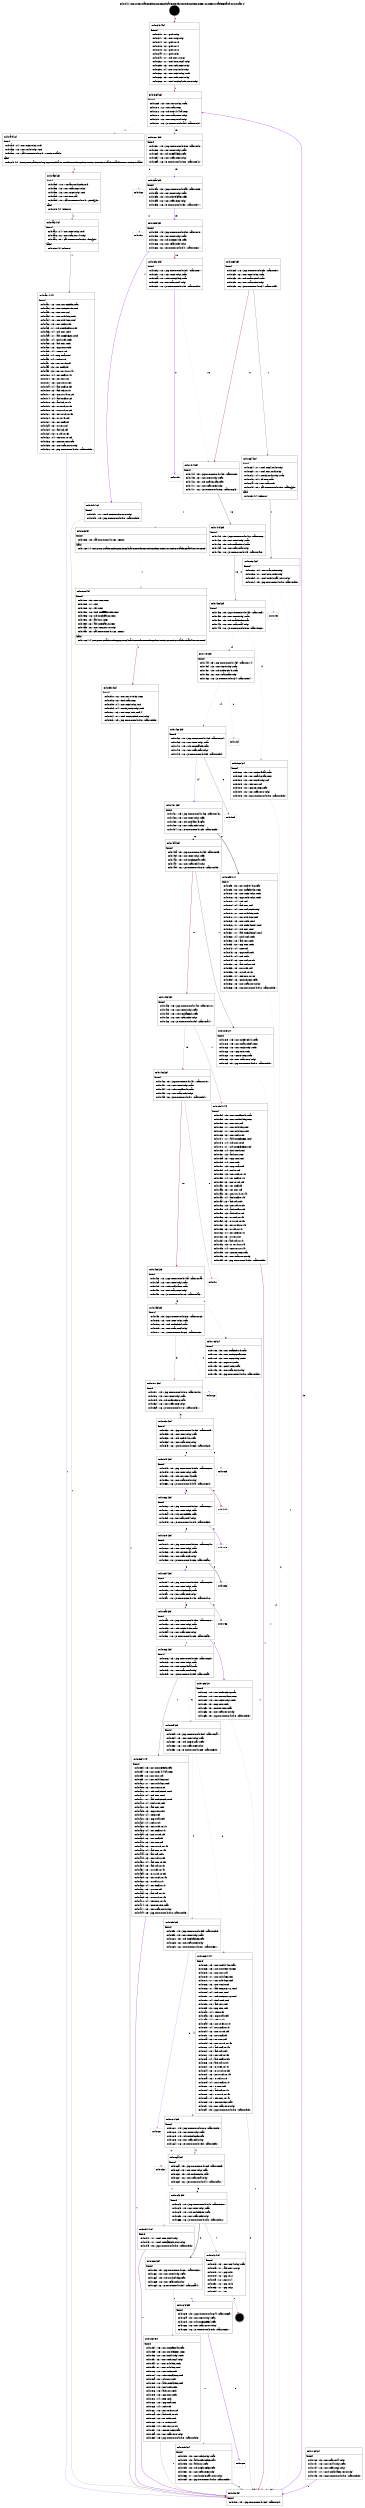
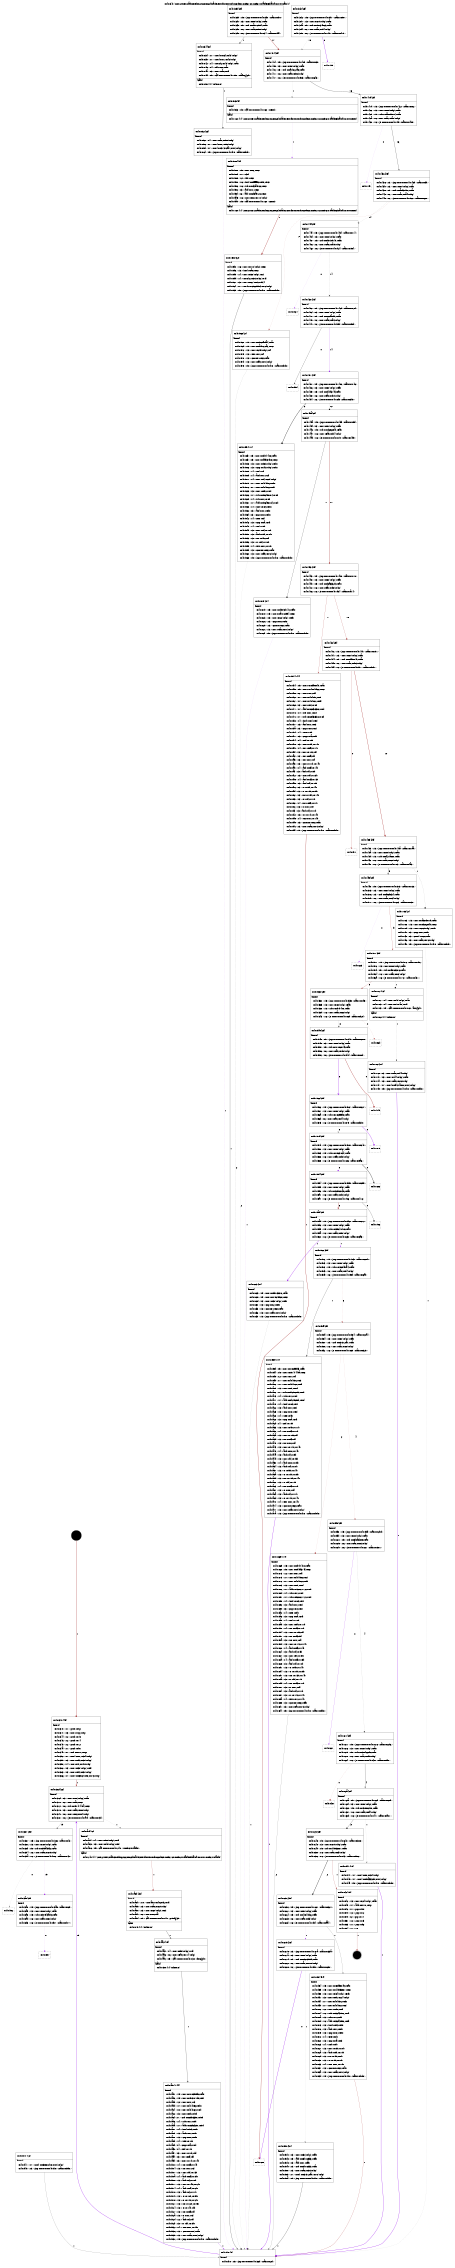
(174, 236) -> none
none -> (396, 1004)
(264, 1877) -> (260, 1486)
